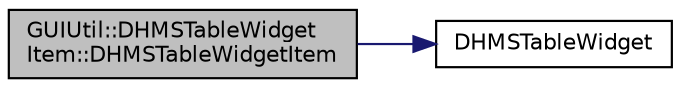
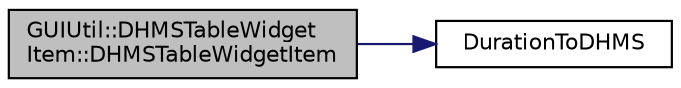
(554, 44) -> (554, 44)
